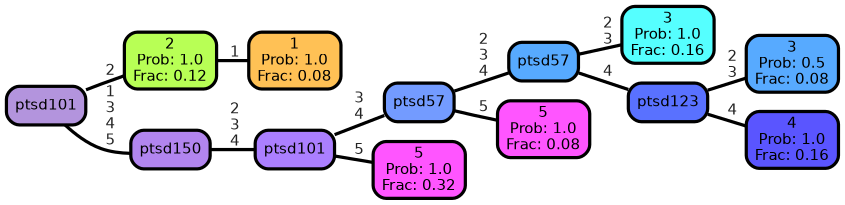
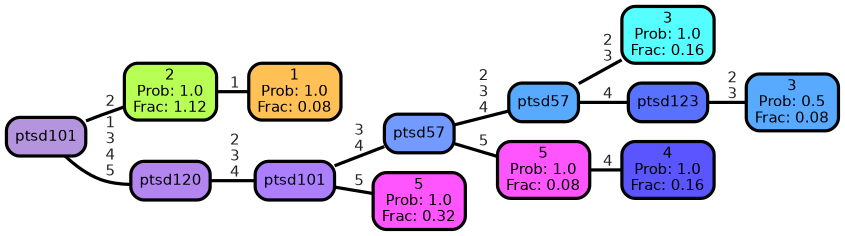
(170, 61) -> (170, 92)
(727, 120) -> (606, 170)
(170, 150) -> (170, 181)
